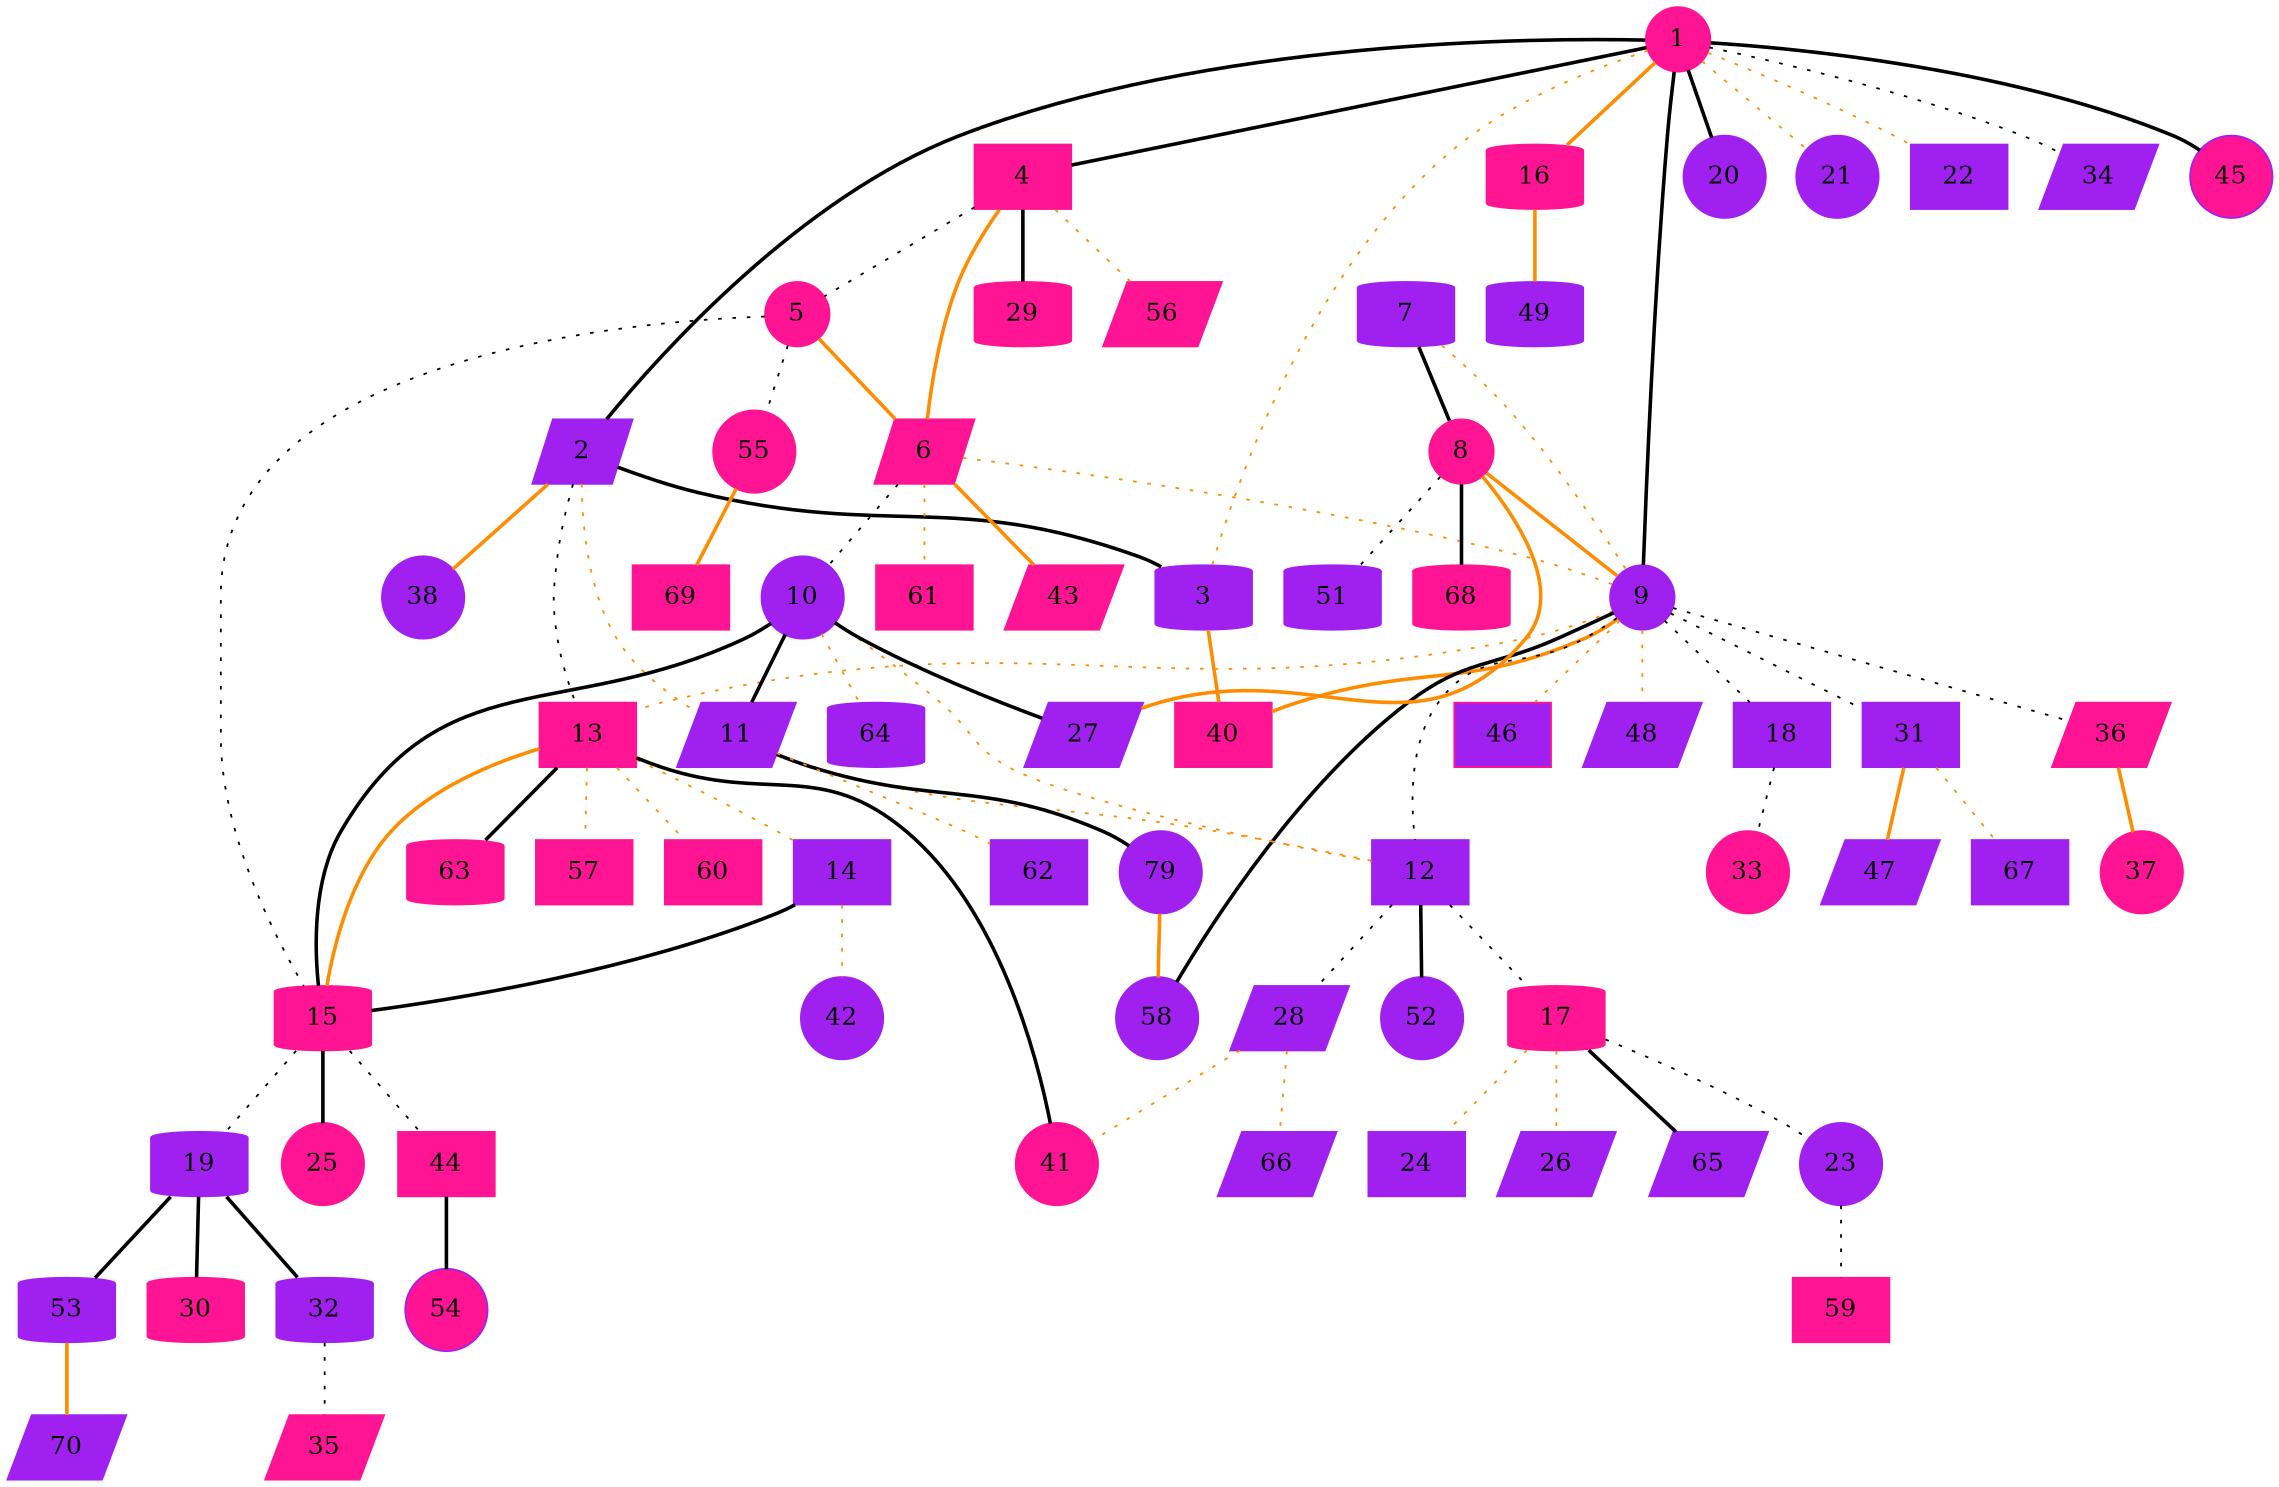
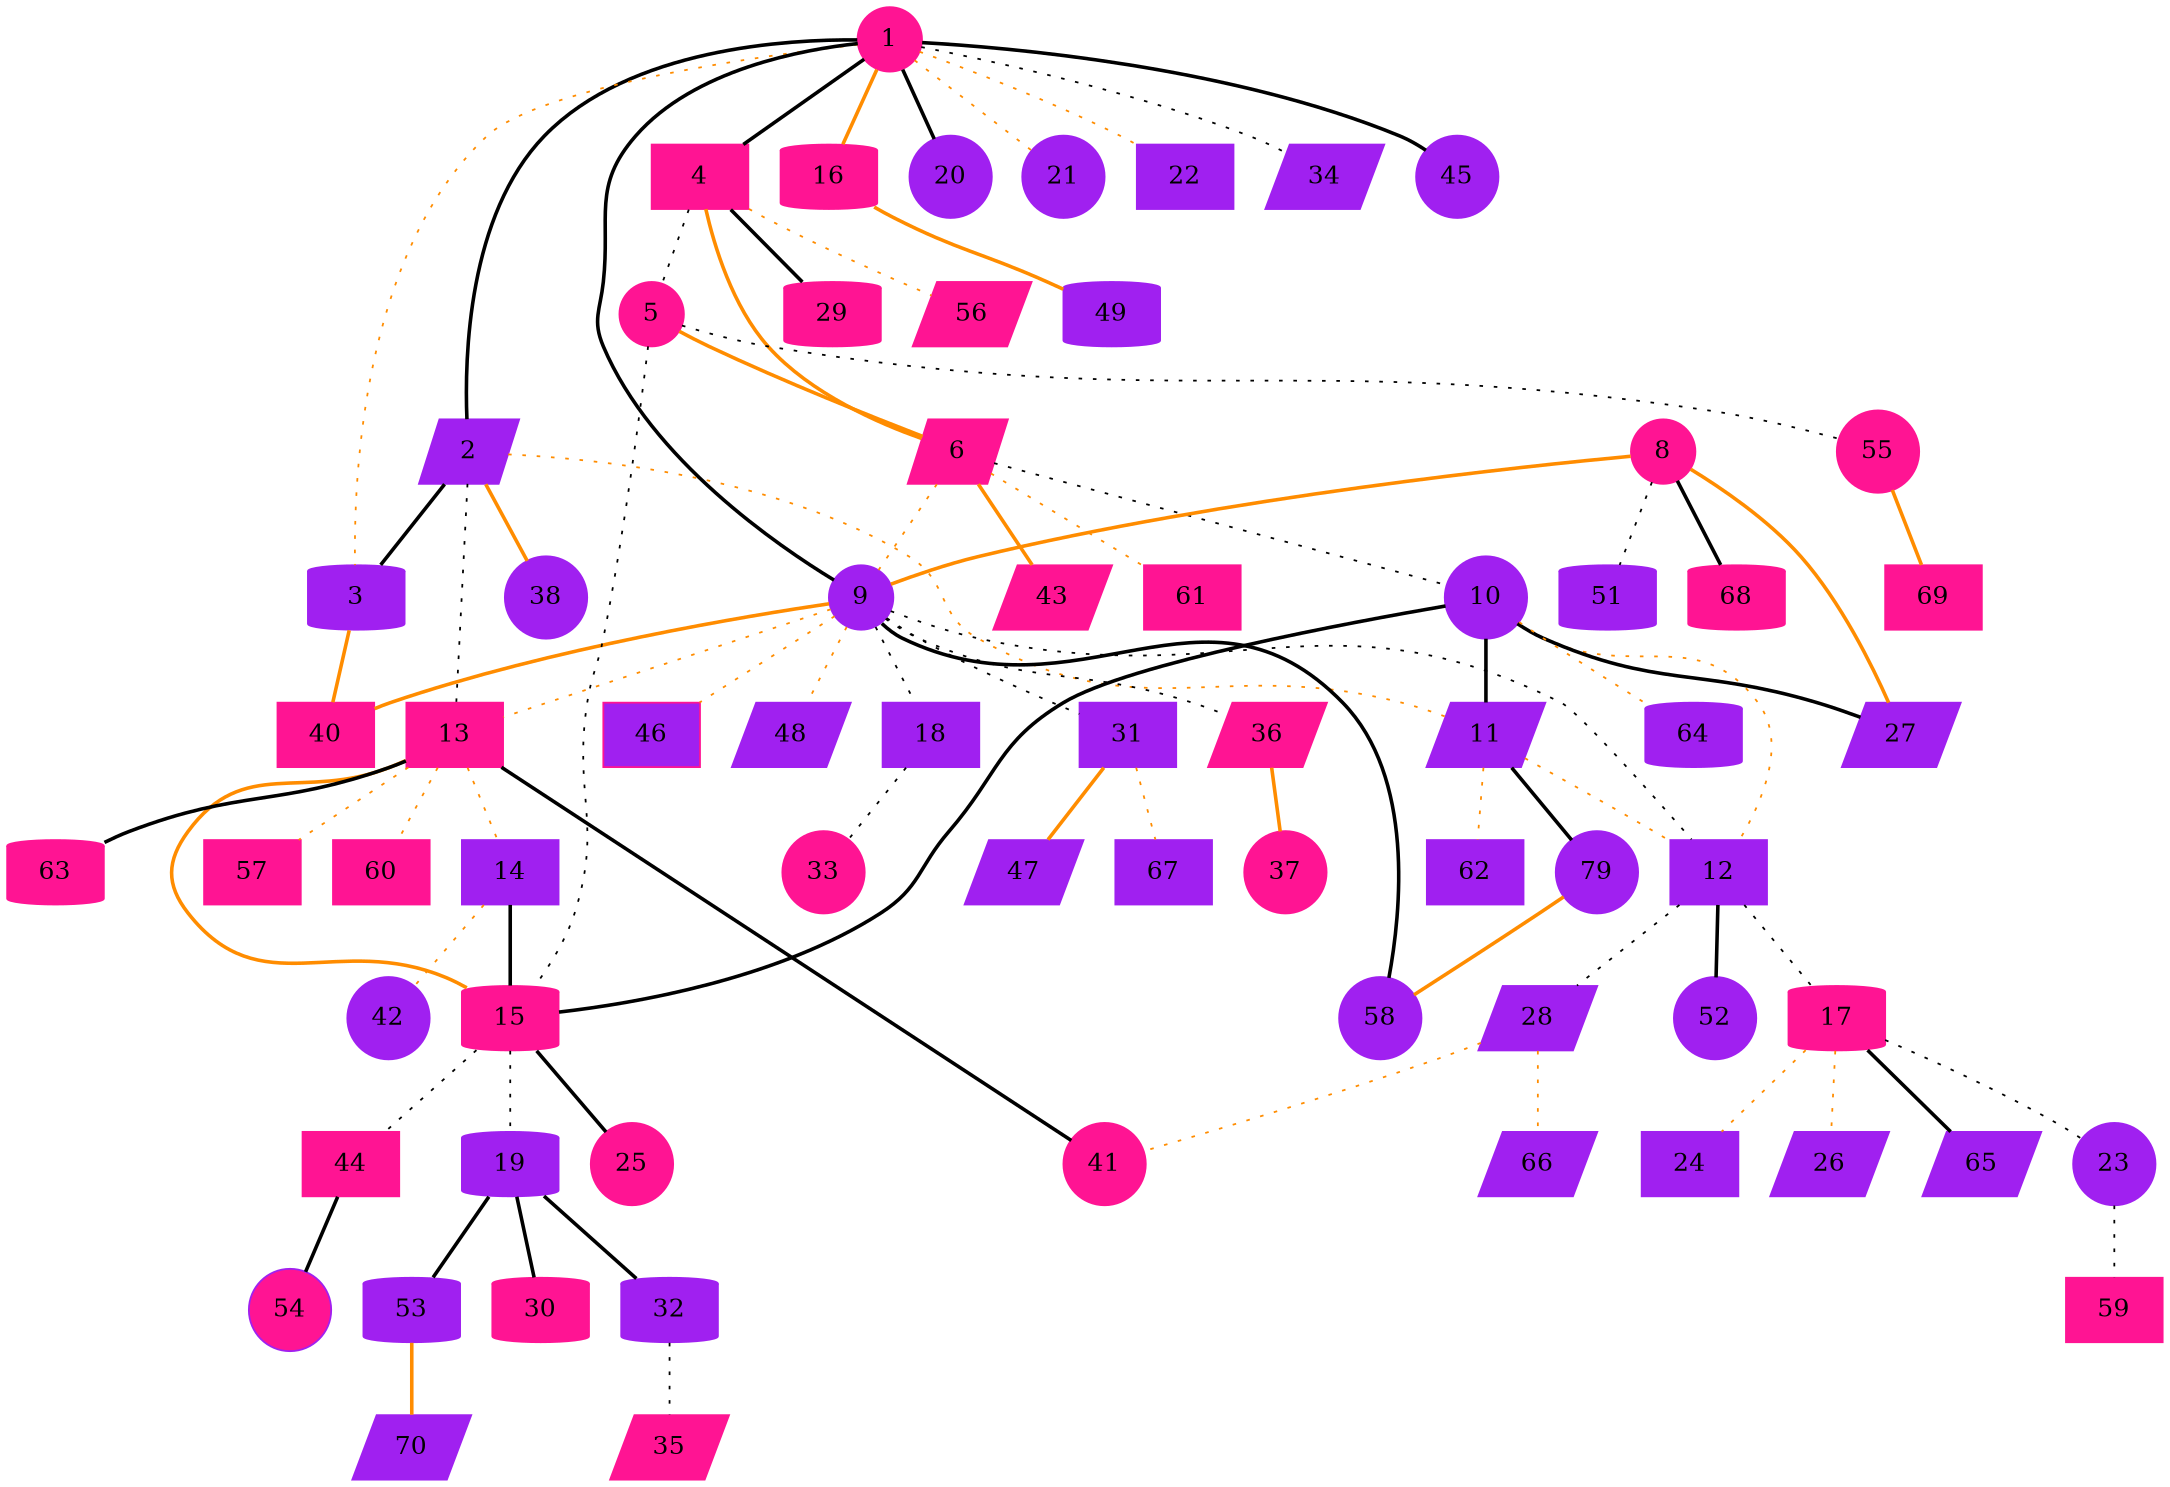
(2231, 177) -> (1457, 177)
(1406, 314) -> none
